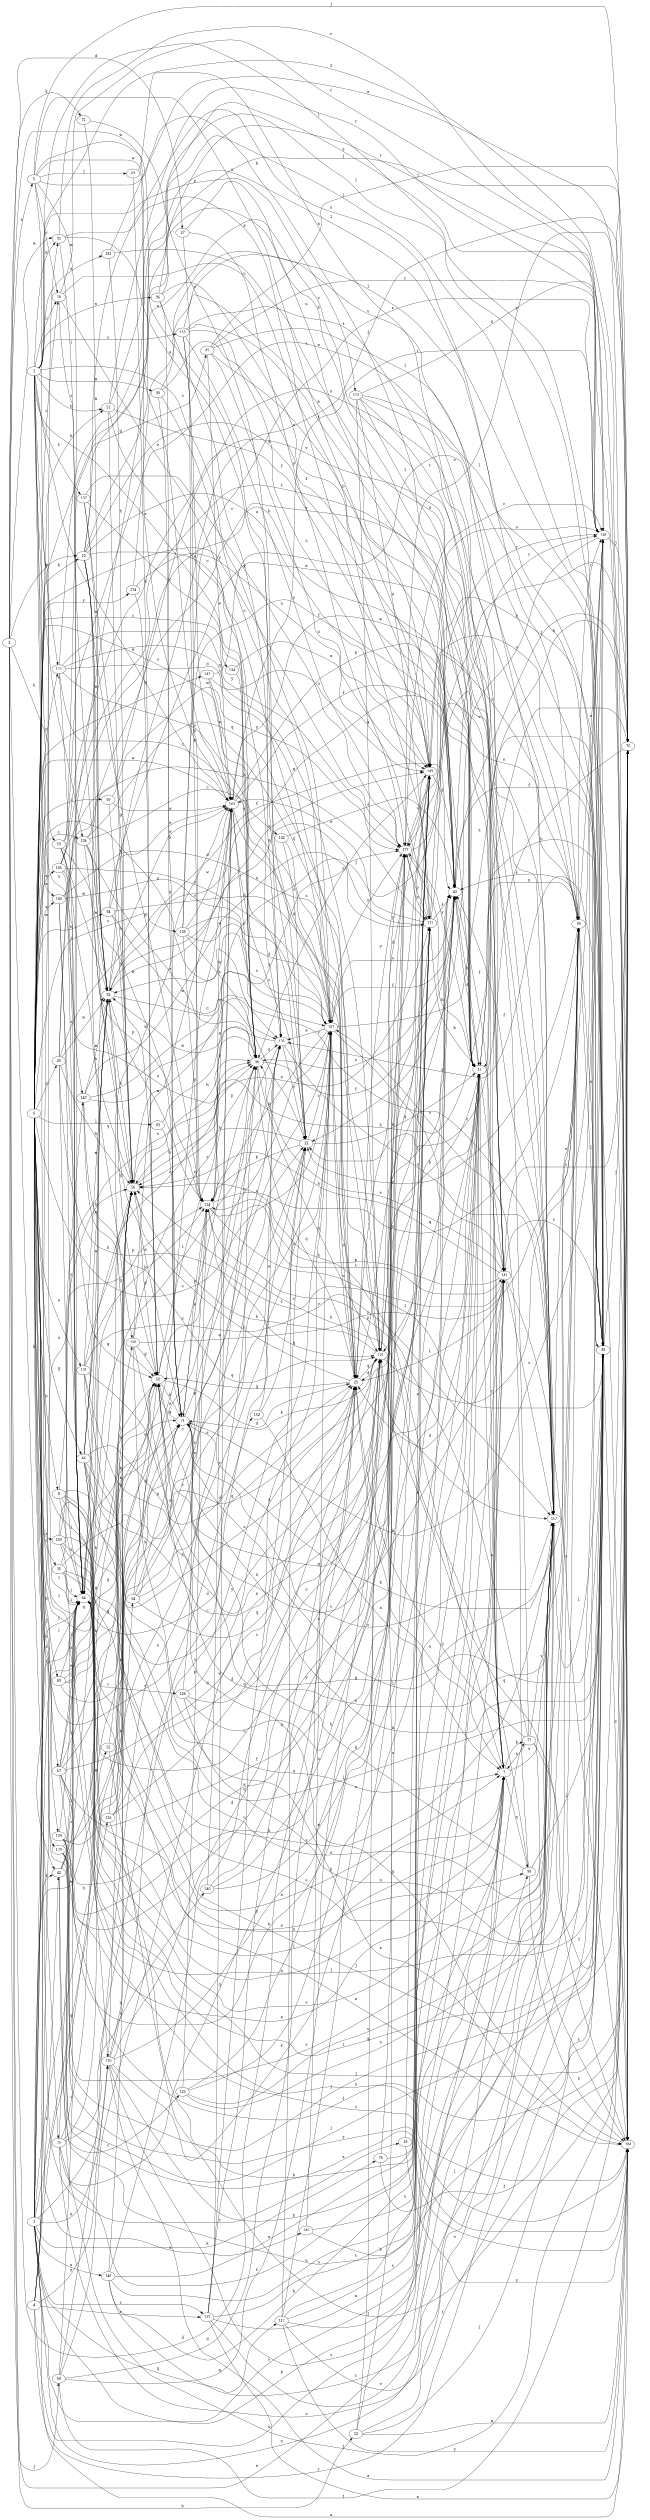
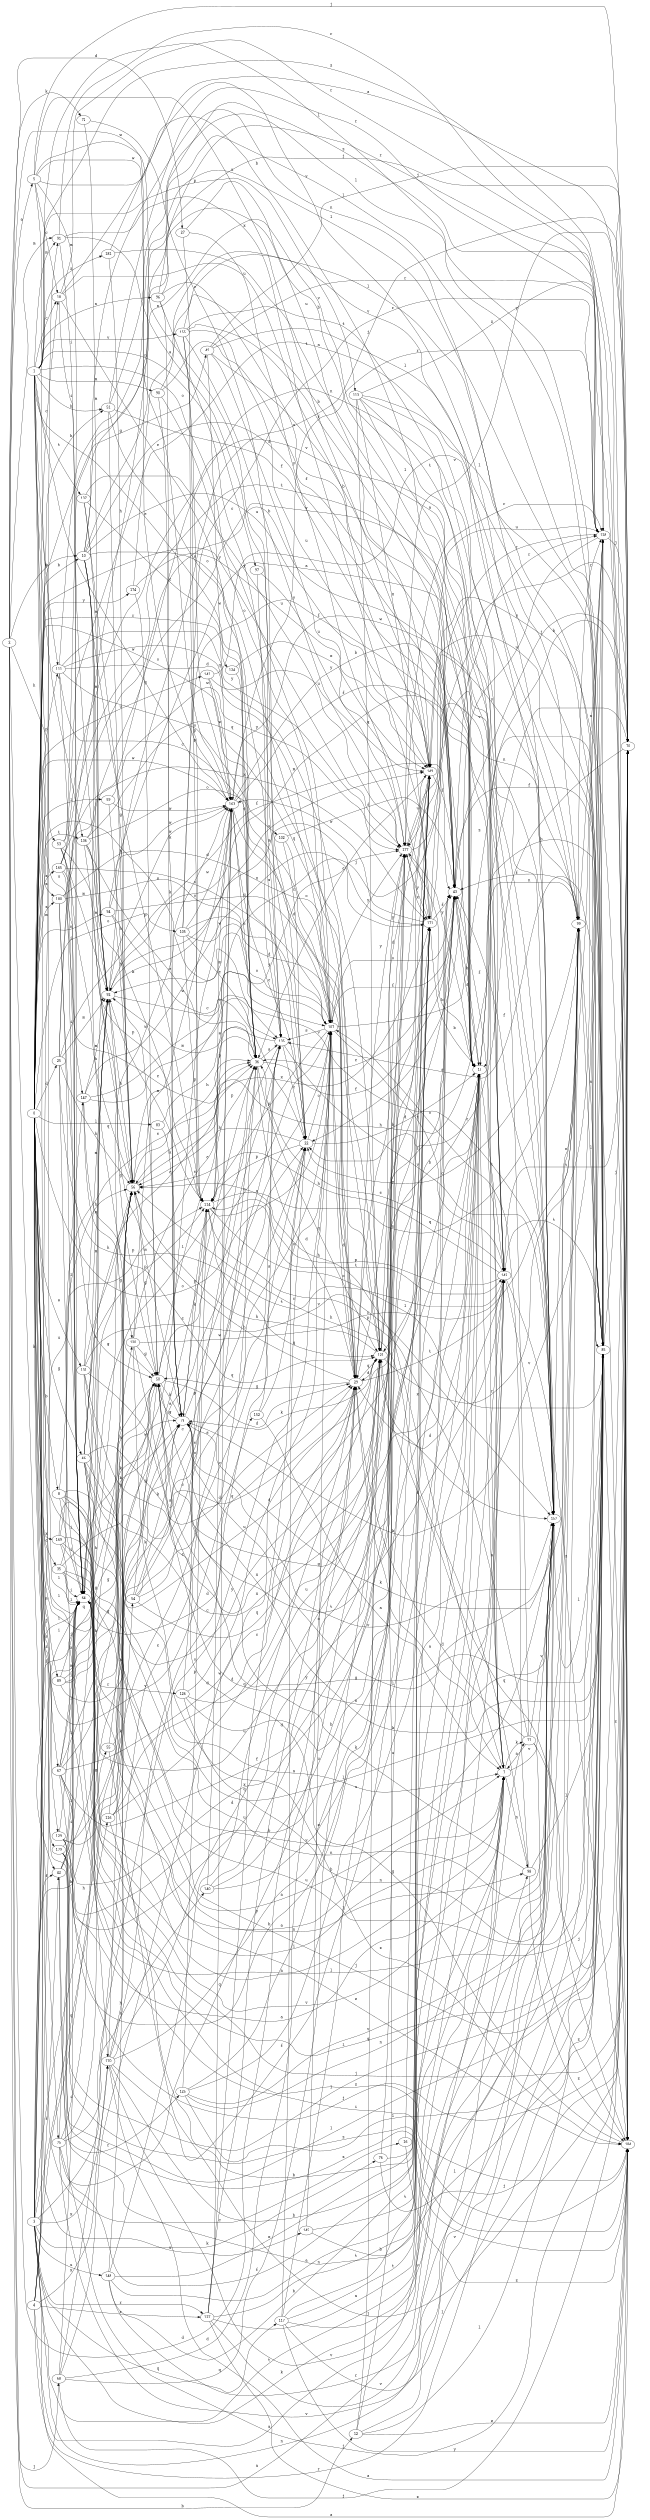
(133, 174) -> none
none -> (257, 570)
(383, 2008) -> (511, 618)
none -> (569, 2009)
